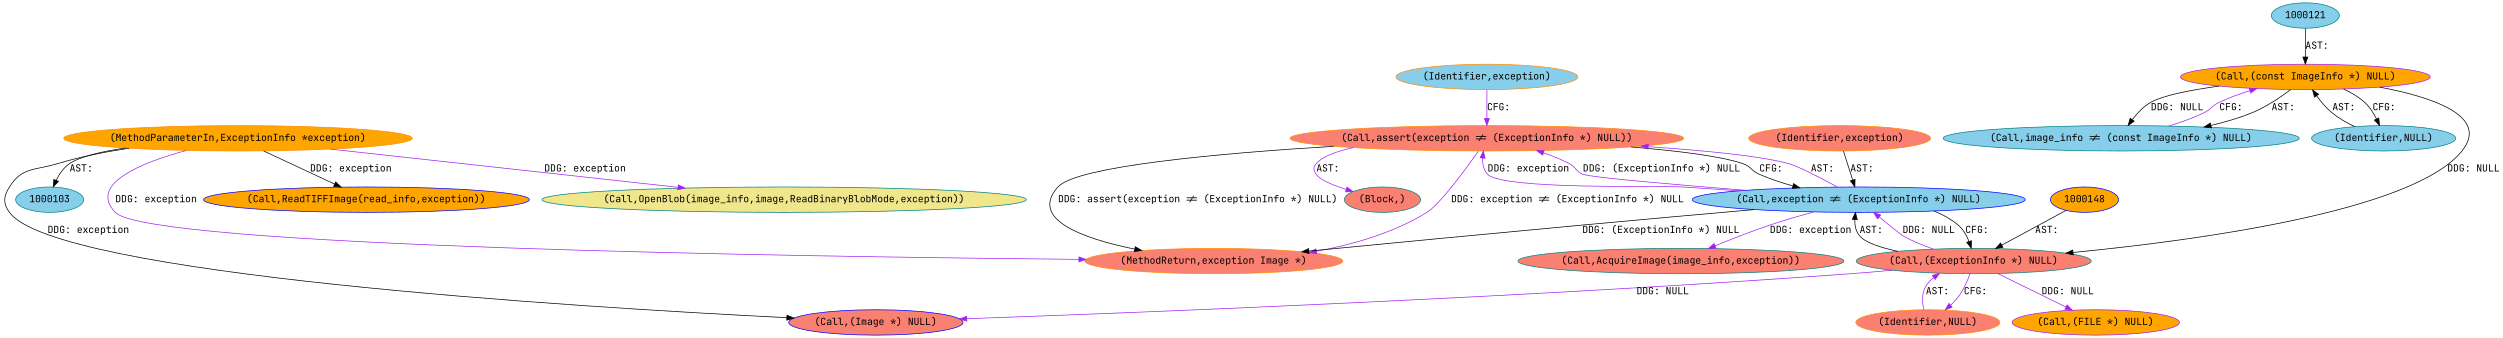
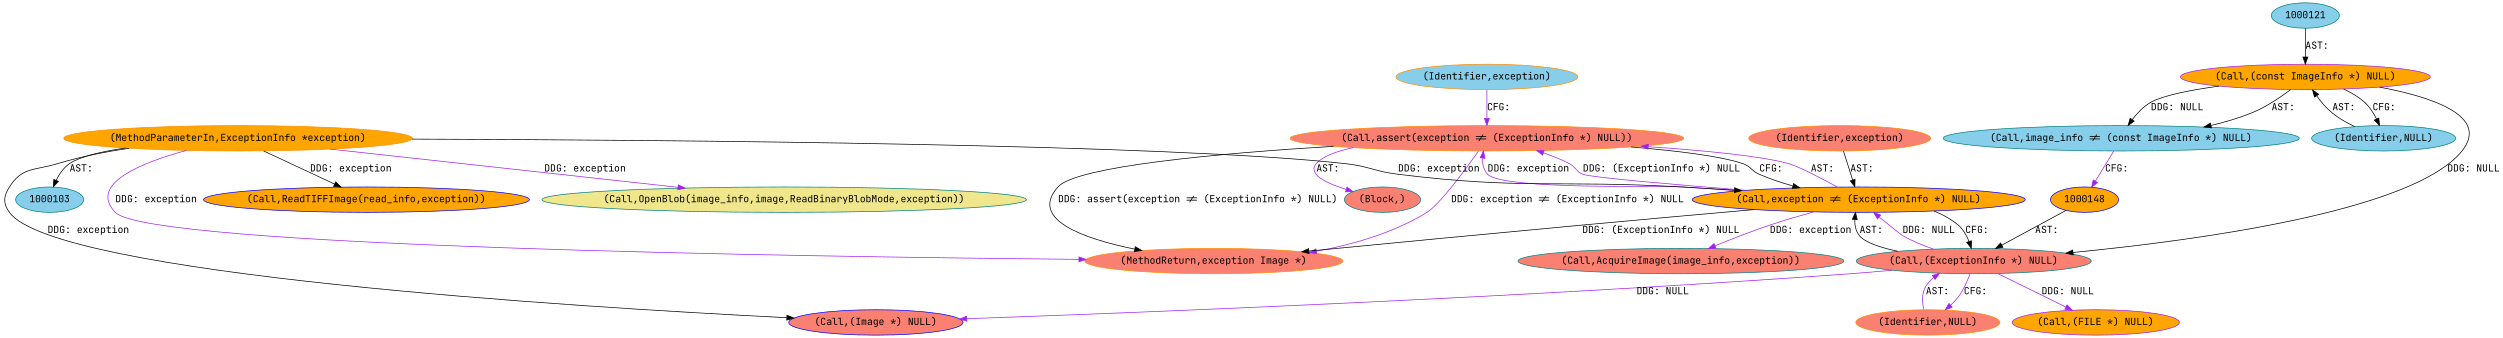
(2210, 109) -> (2104, 166)
none -> (1074, 149)
(1859, 200) -> (1859, 200)
